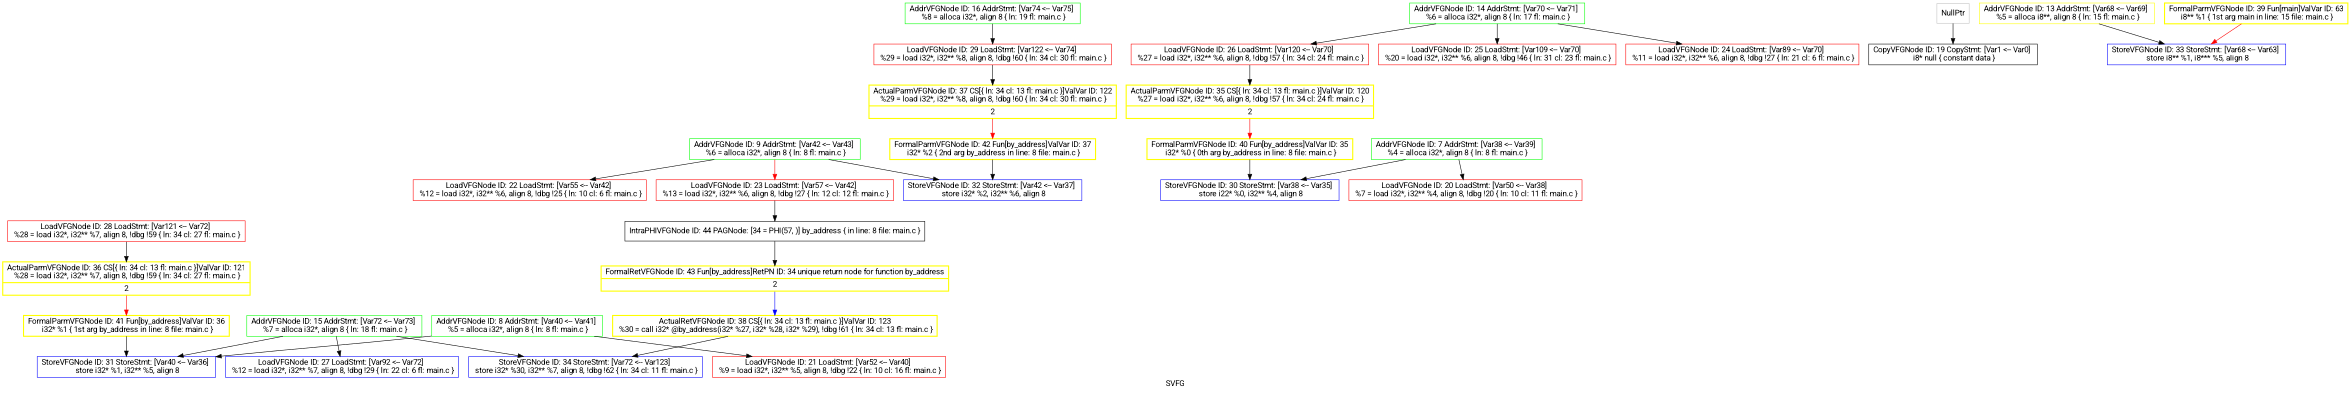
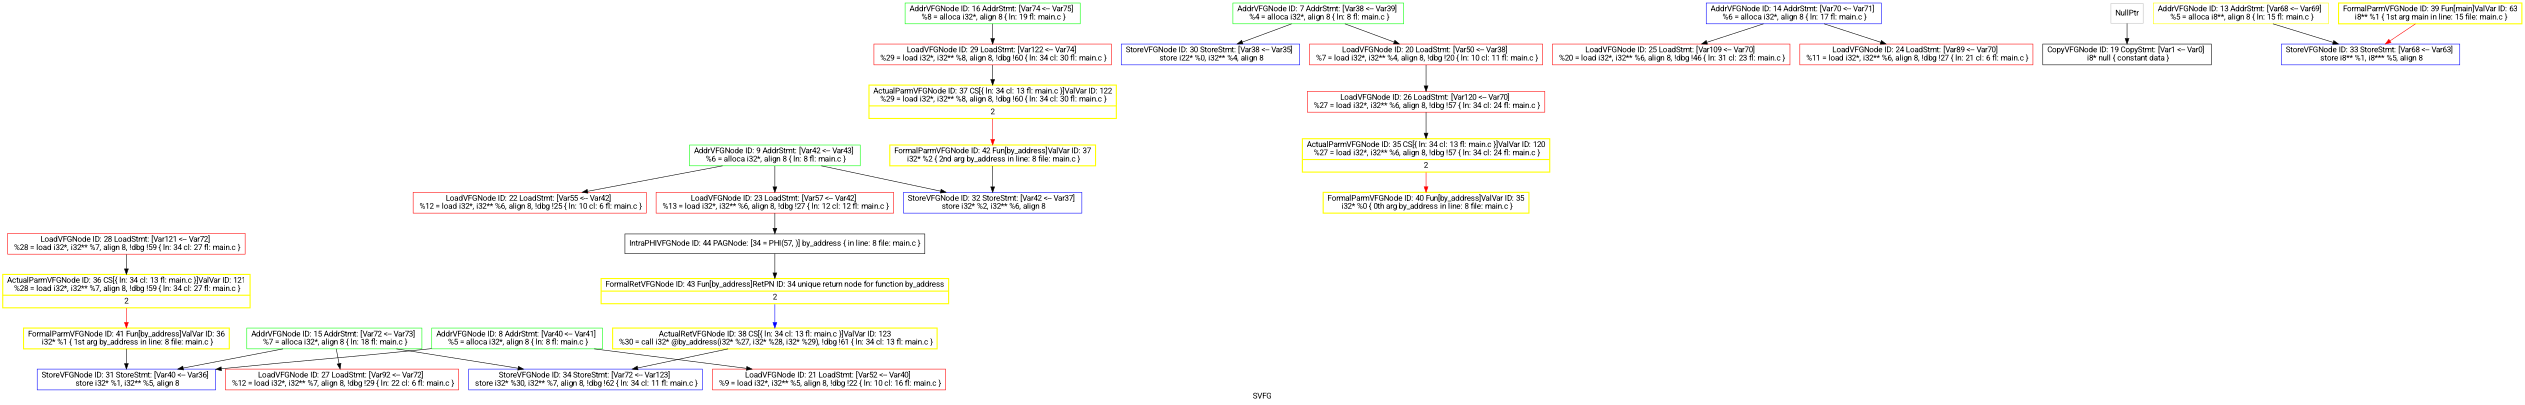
(1497, 13) -> (1794, 13)
(1376, 33) -> (1426, 75)
(775, 167) -> (775, 176)
(1250, 167) -> none
(342, 367) -> (342, 379)
